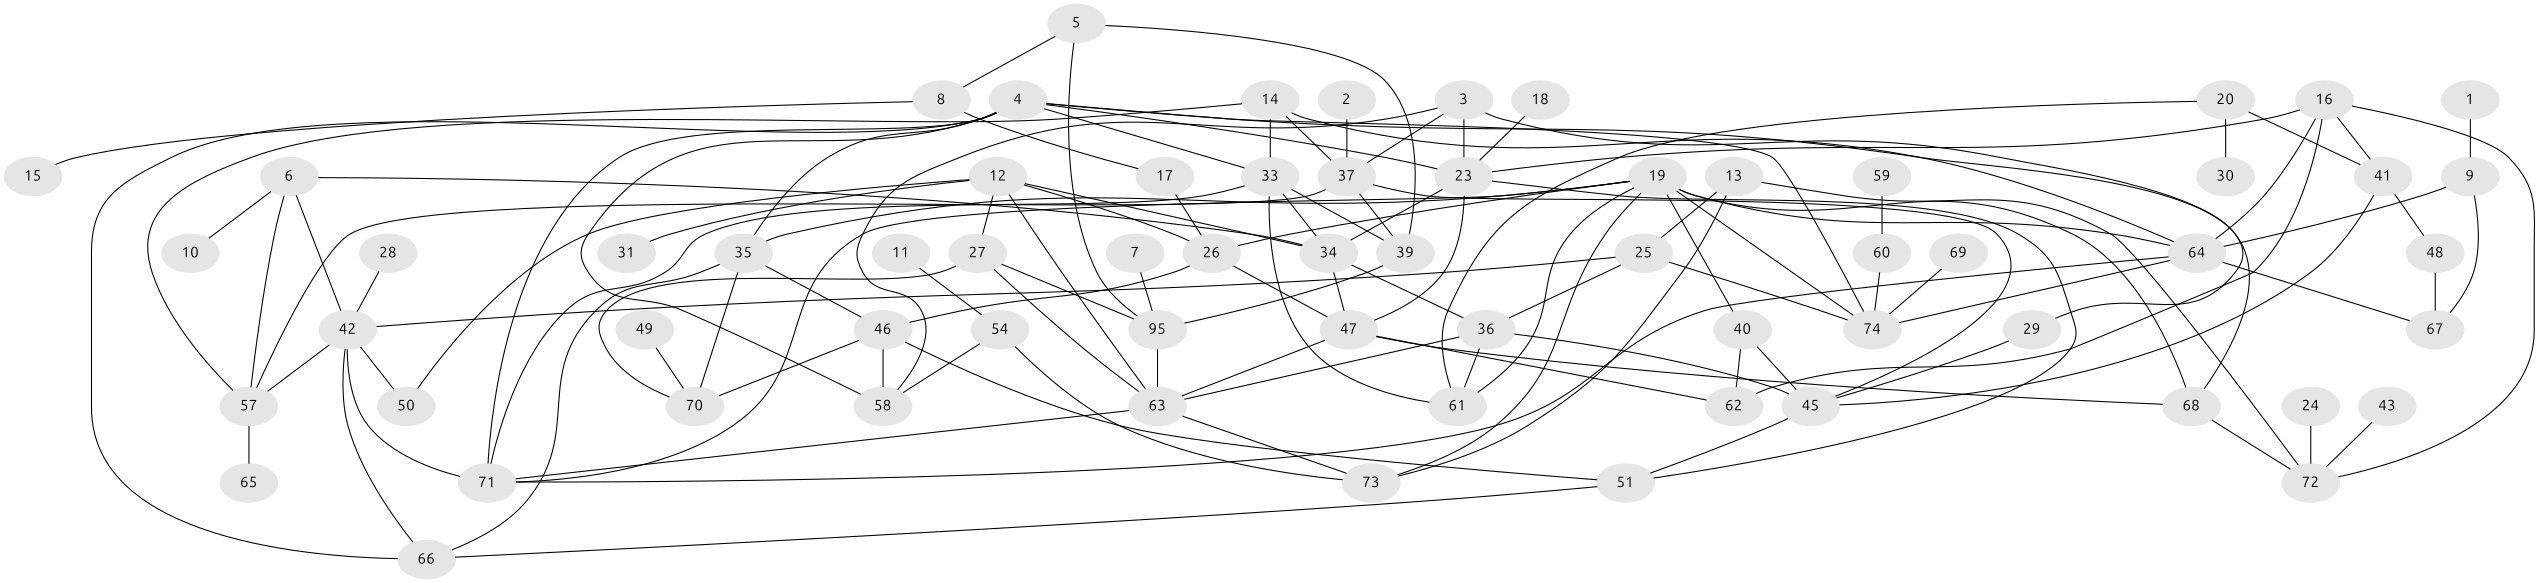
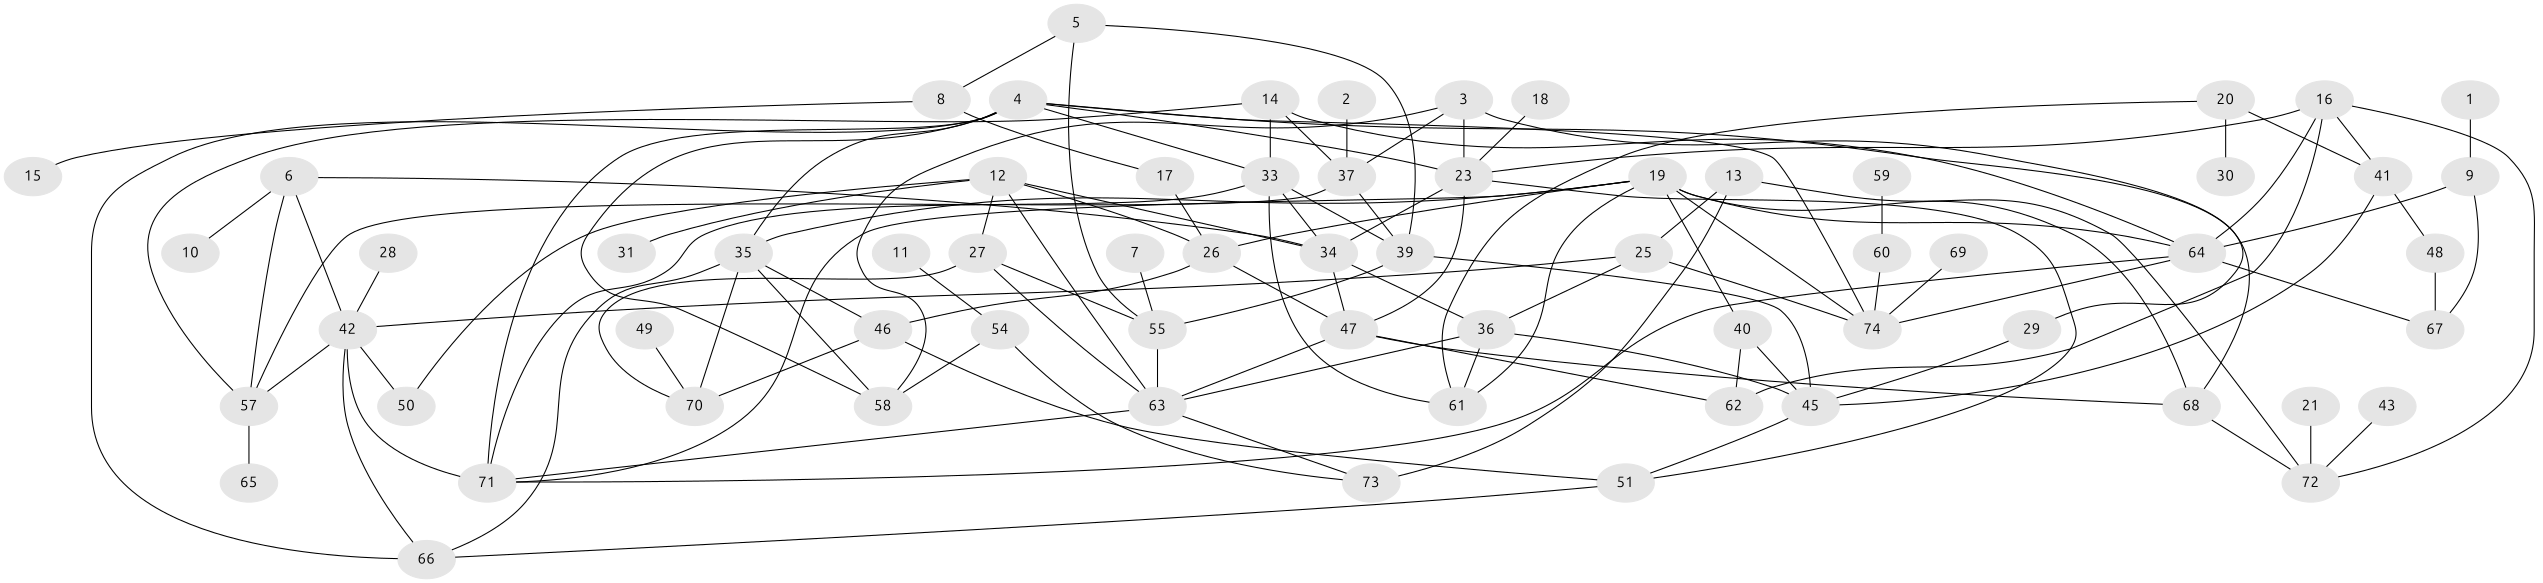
(1992, 232) -> (1650, 281)
(1158, 330) -> (1158, 330)
(1552, 352) -> none
(883, 368) -> (813, 330)
(2311, 406) -> (2311, 406)
